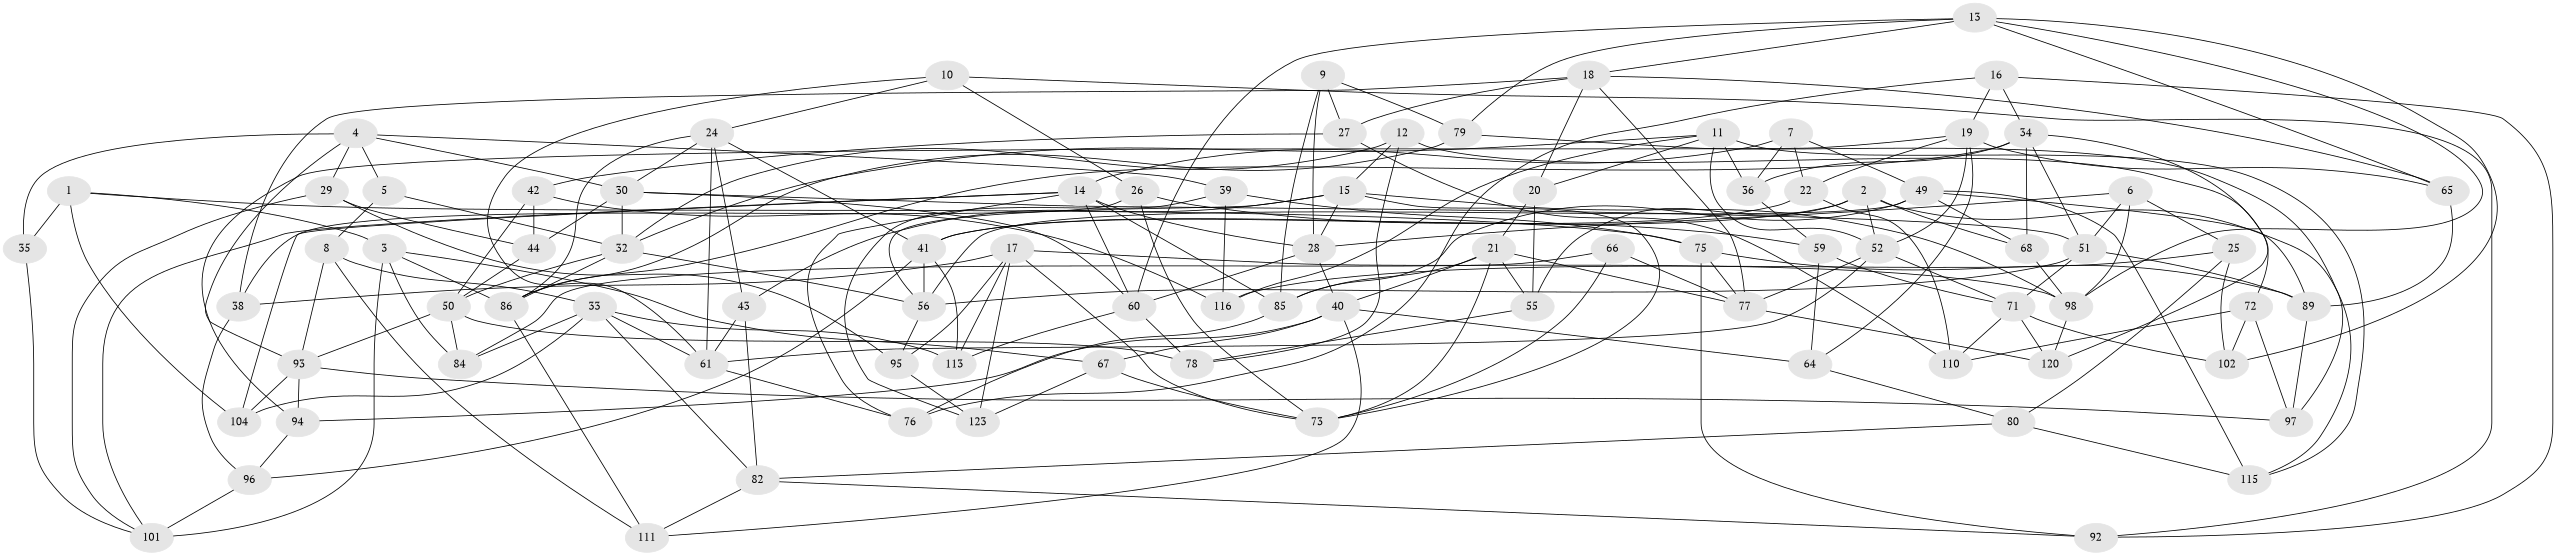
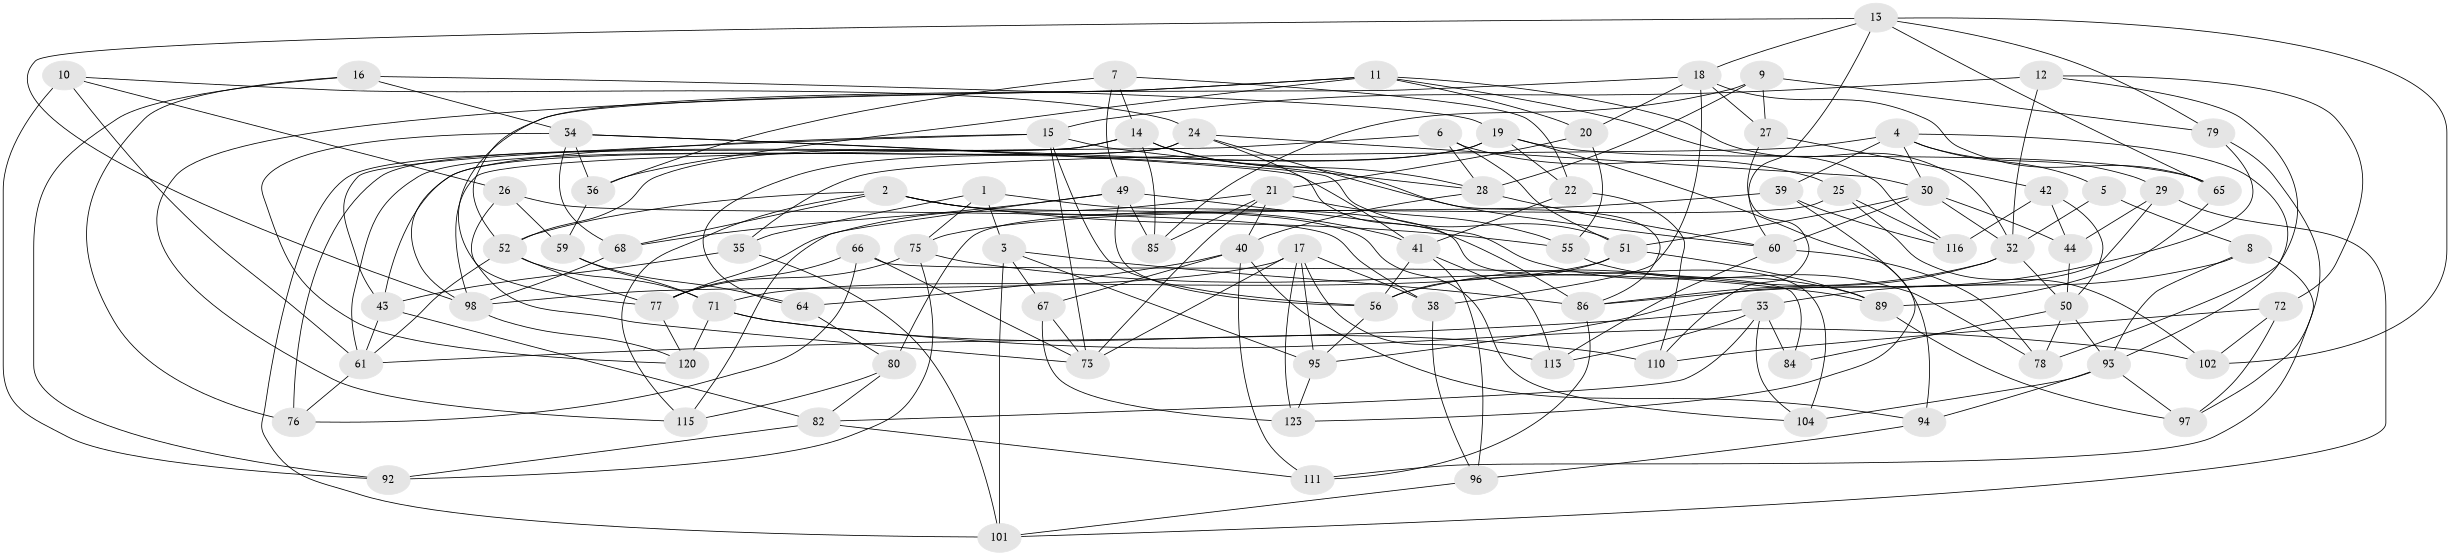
(587, 213) -> (1373, 247)
none -> (536, 278)
(413, 311) -> (1159, 307)
(1090, 346) -> (614, 401)
